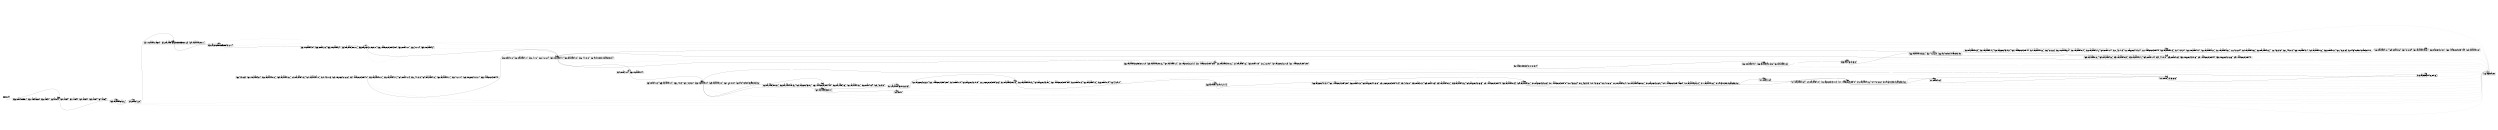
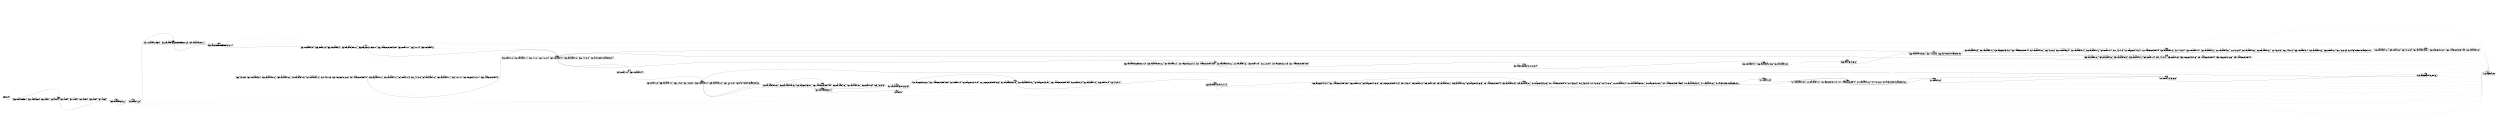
none -> (1371, 65)
